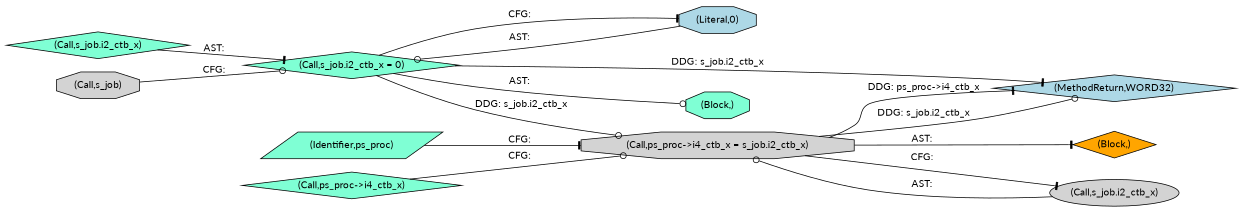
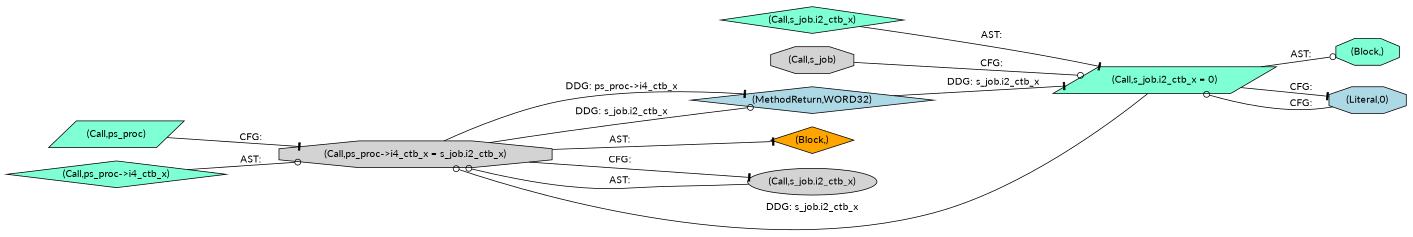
(521, 37) -> (1303, 103)
(352, 65) -> (1165, 80)
(748, 71) -> (978, 91)
(352, 145) -> (116, 134)
(521, 156) -> (253, 160)
